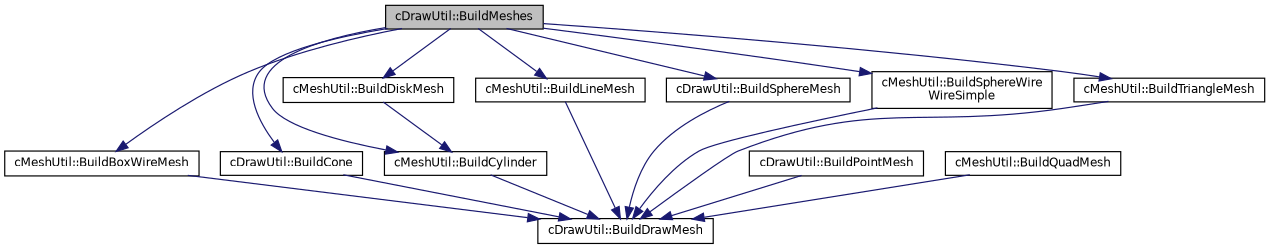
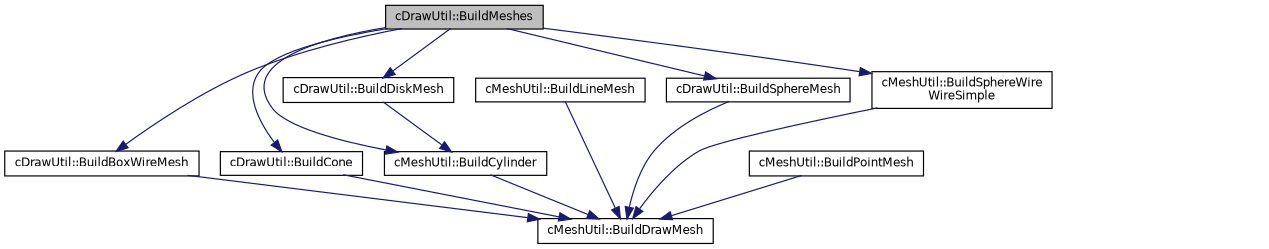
(507, 50) -> none
(368, 90) -> (368, 90)
(1169, 90) -> none
(102, 163) -> (102, 163)
(836, 163) -> (836, 163)
(1033, 163) -> none
(626, 231) -> (626, 231)
